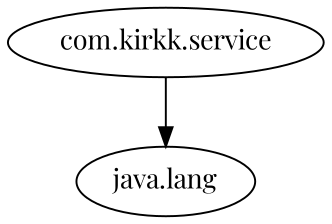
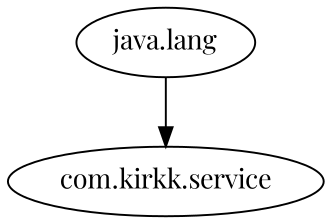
(166, 103) -> (166, 103)
